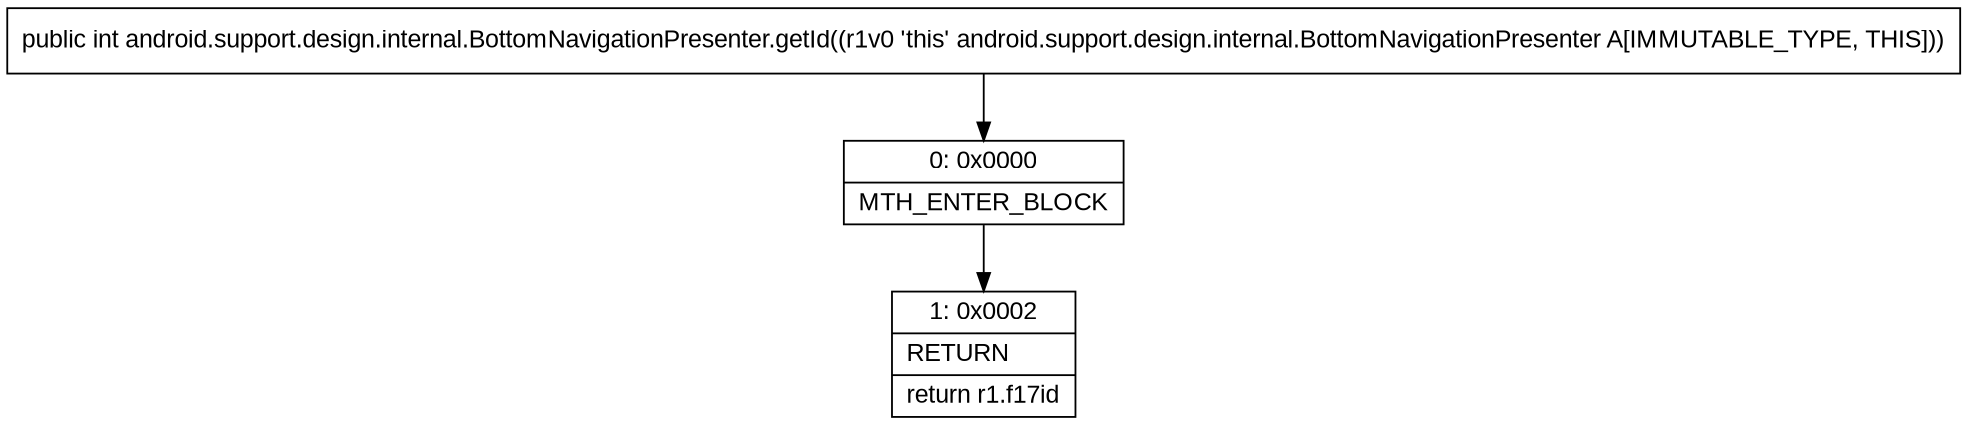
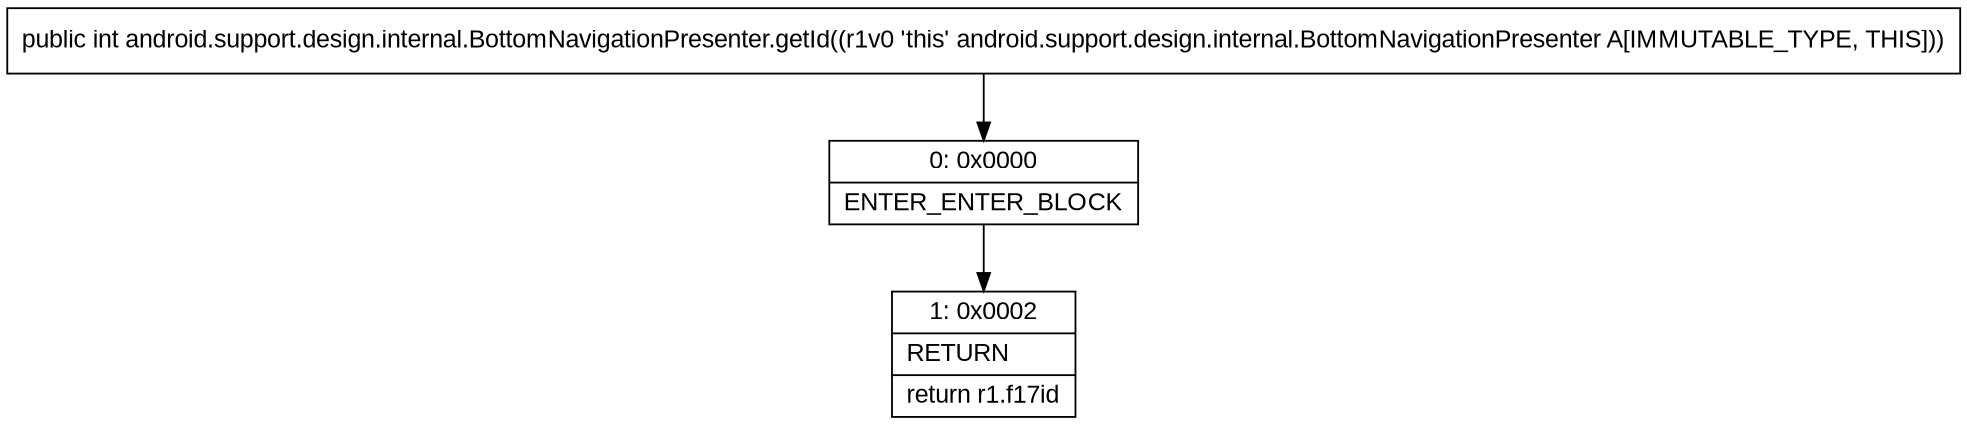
(984, 203) -> (984, 203)
